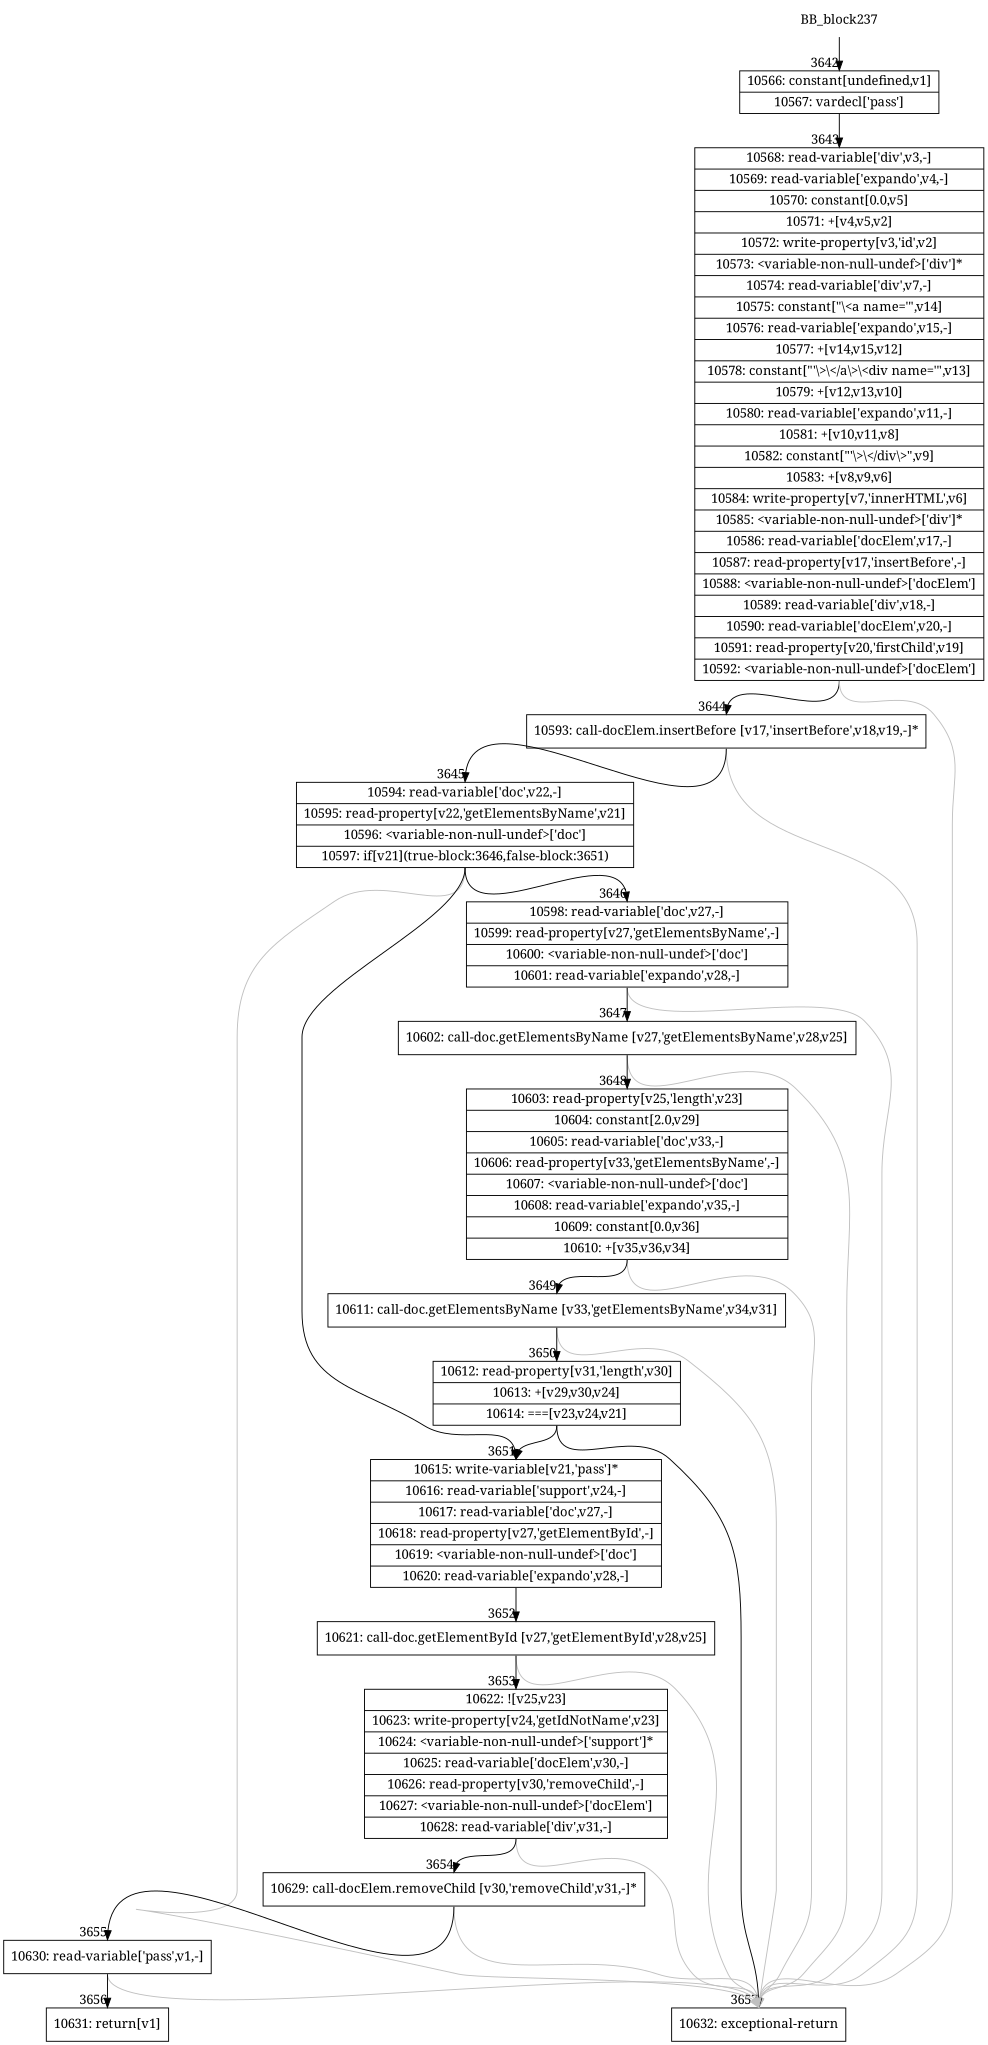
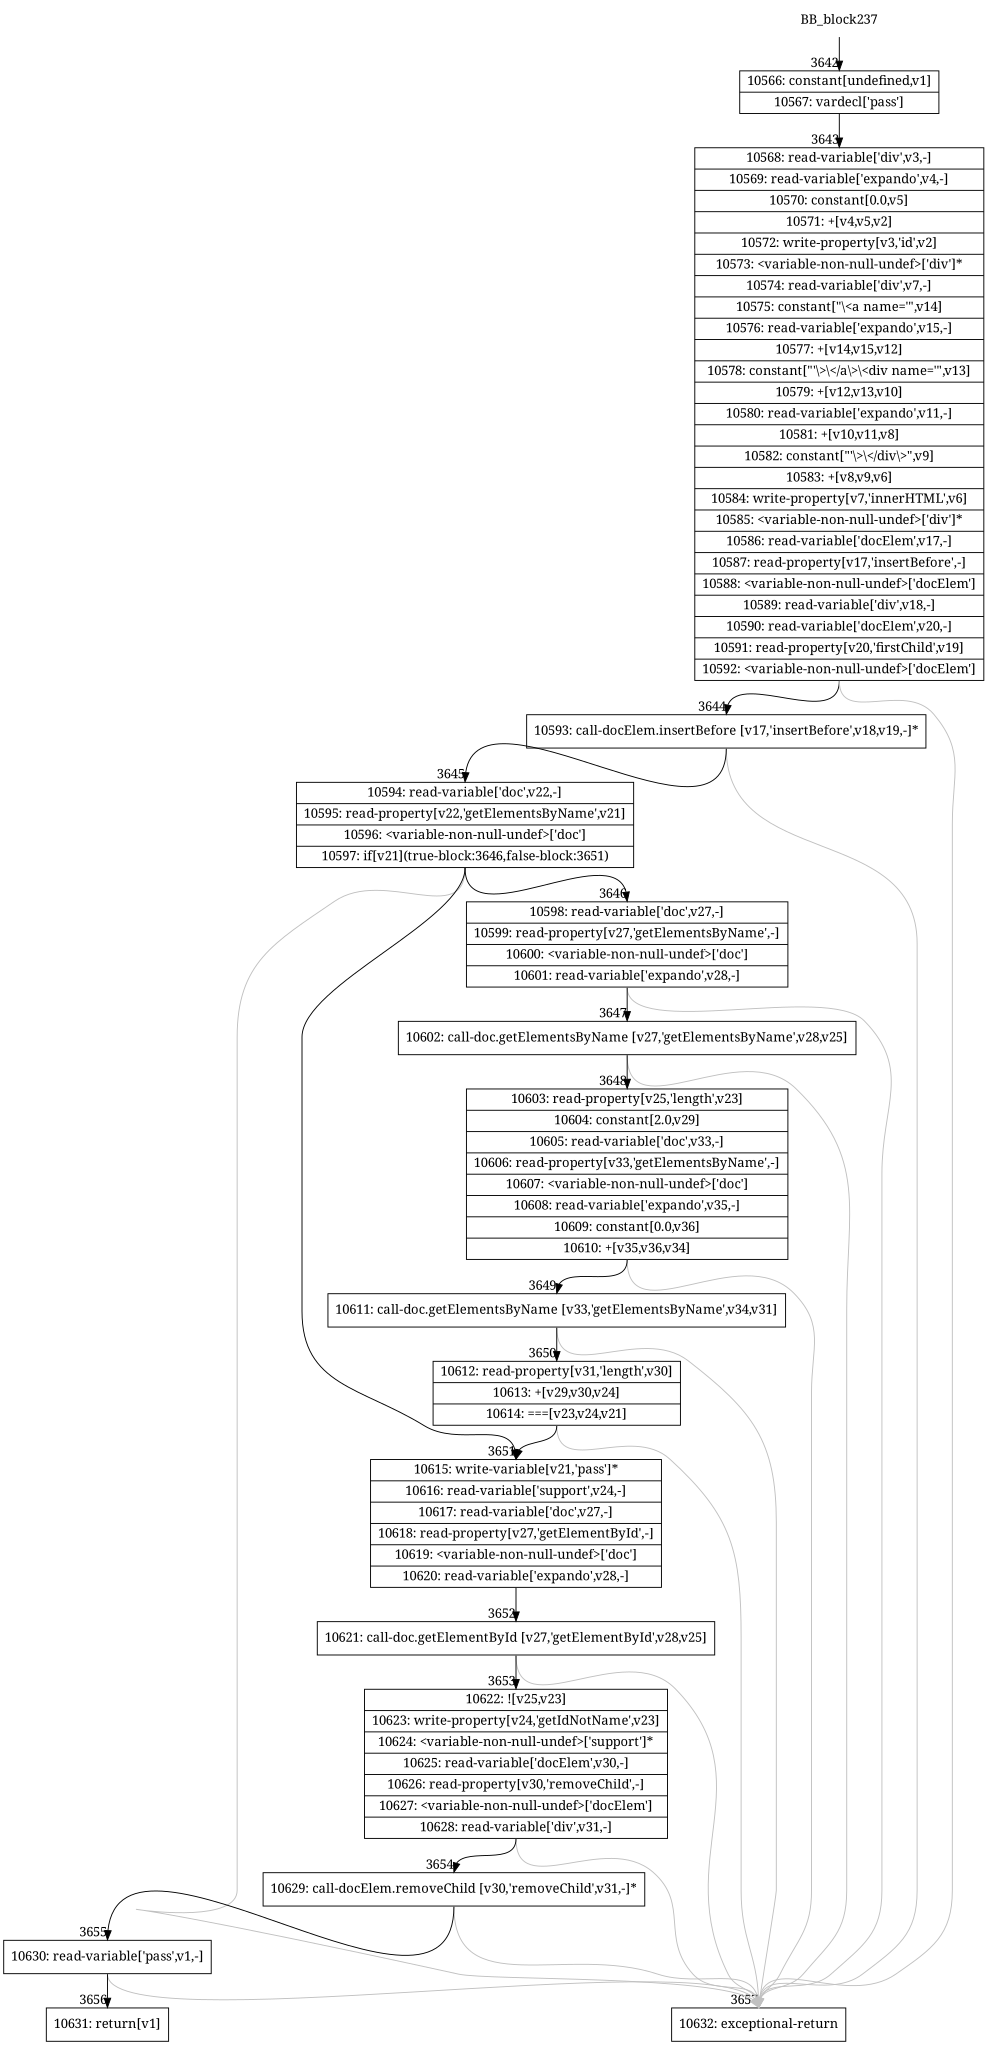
(741, 1653) -> (741, 1653)
